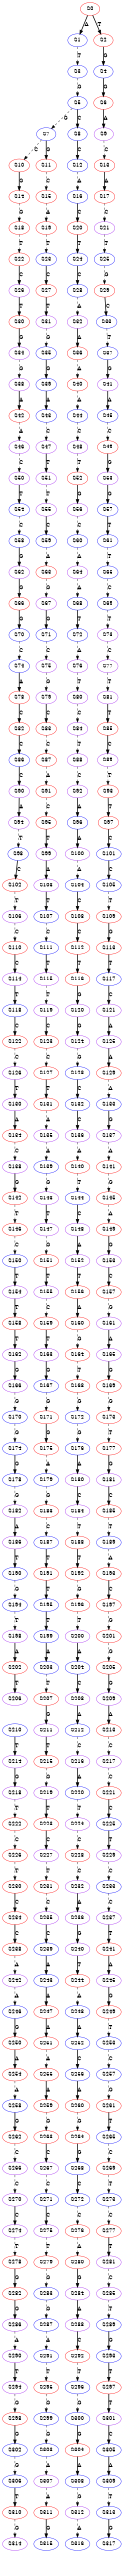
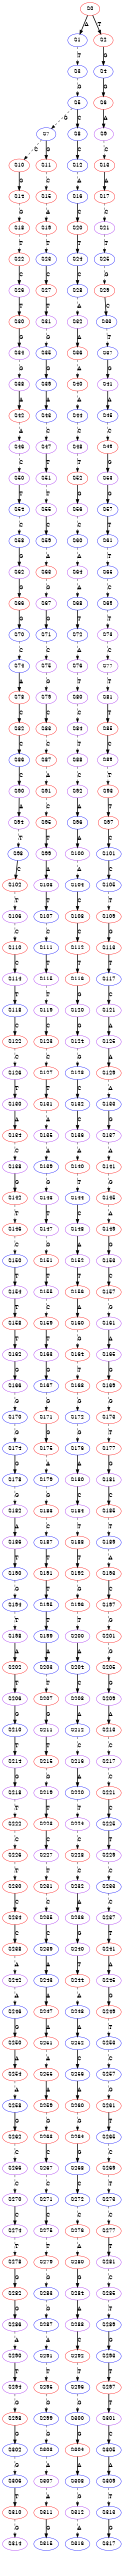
none -> (15, 1713)
